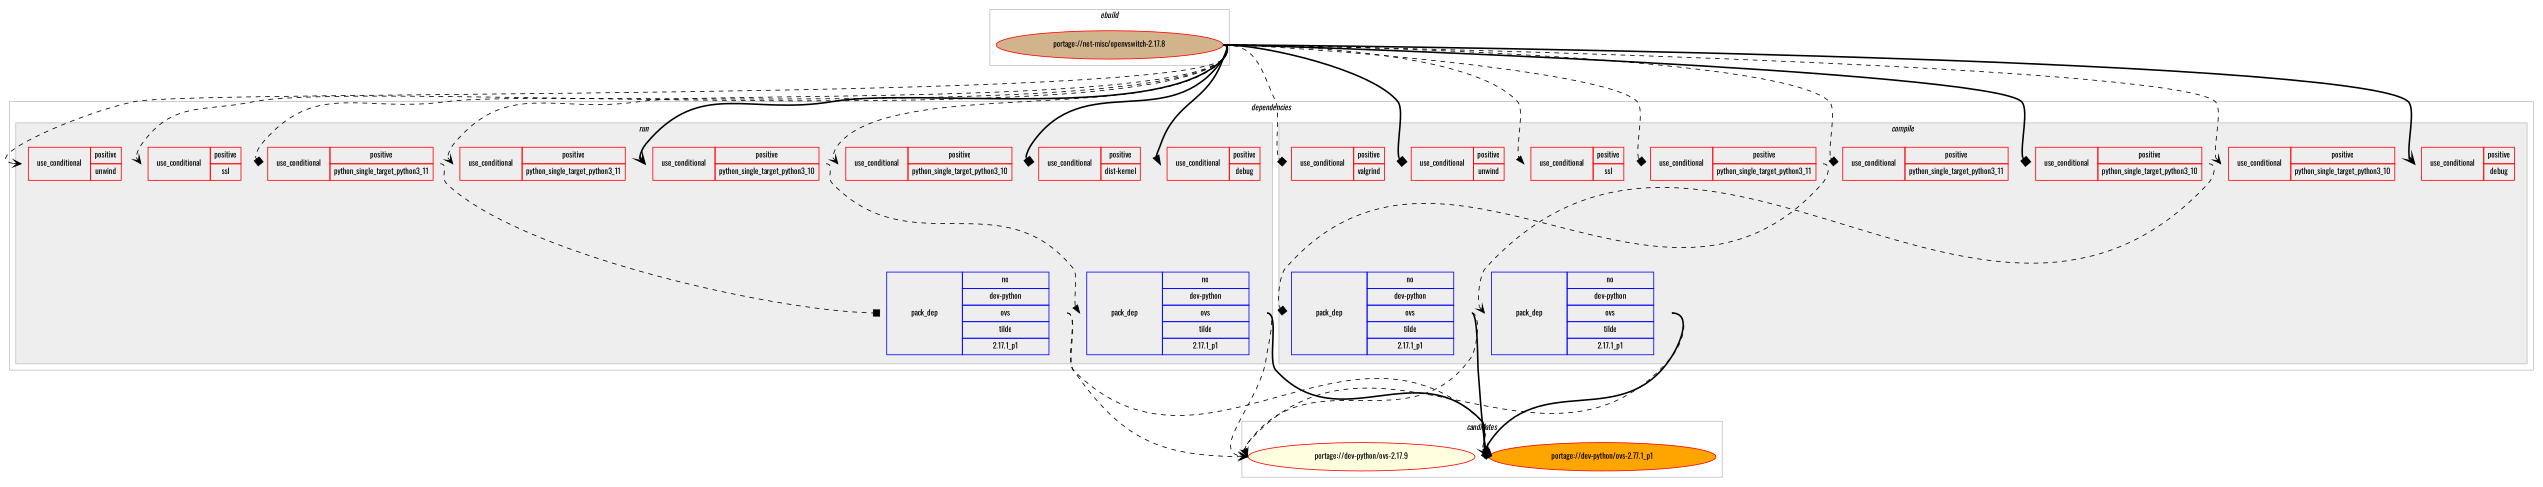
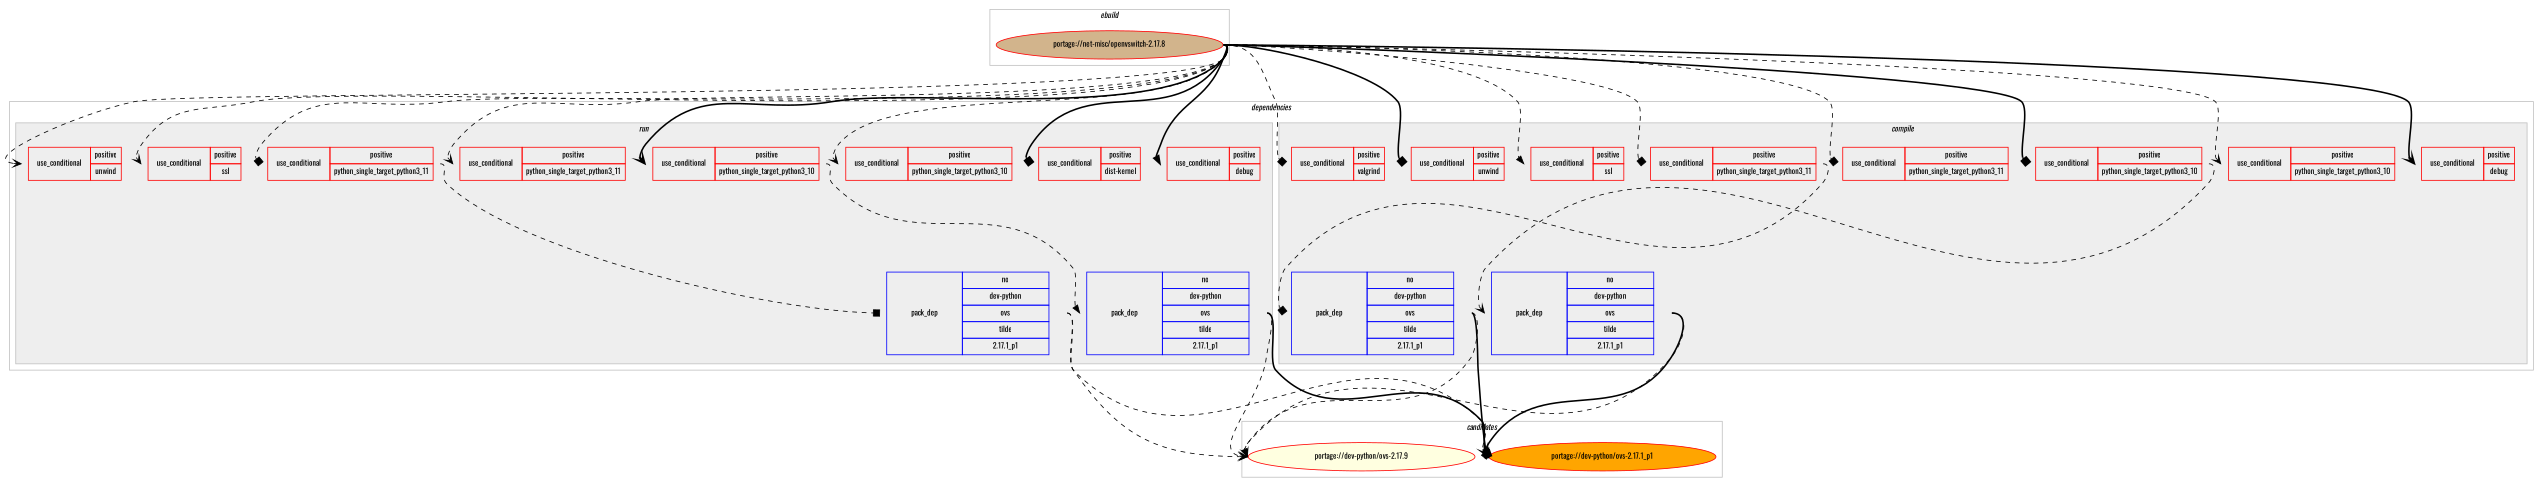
(1603, 457) -> (1603, 457)
